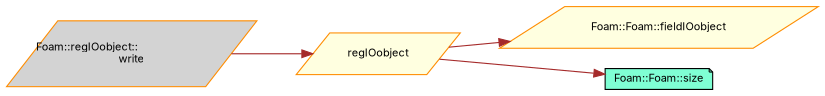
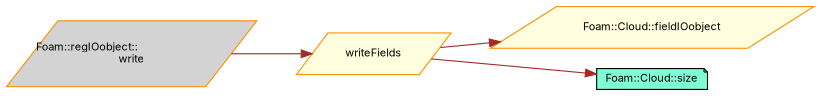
(659, 27) -> (652, 27)
(378, 54) -> (374, 54)
(659, 79) -> (652, 79)
